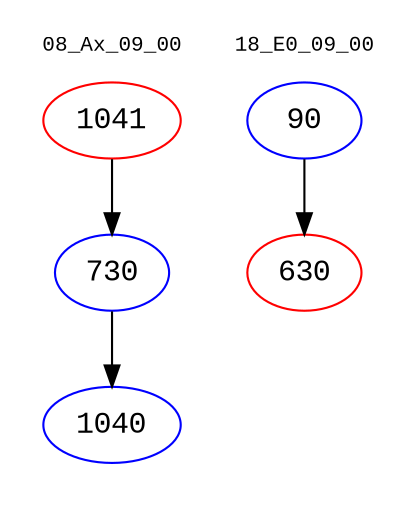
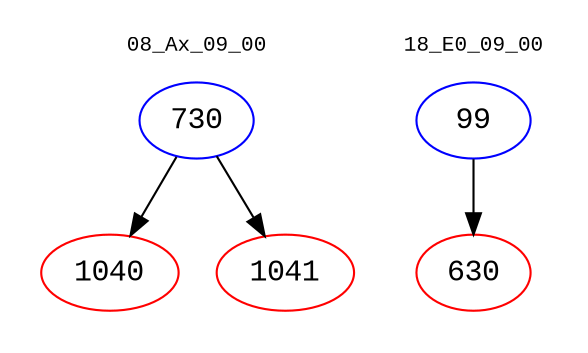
(304, 120) -> (474, 120)
(112, 186) -> (235, 187)
(112, 425) -> (110, 273)
